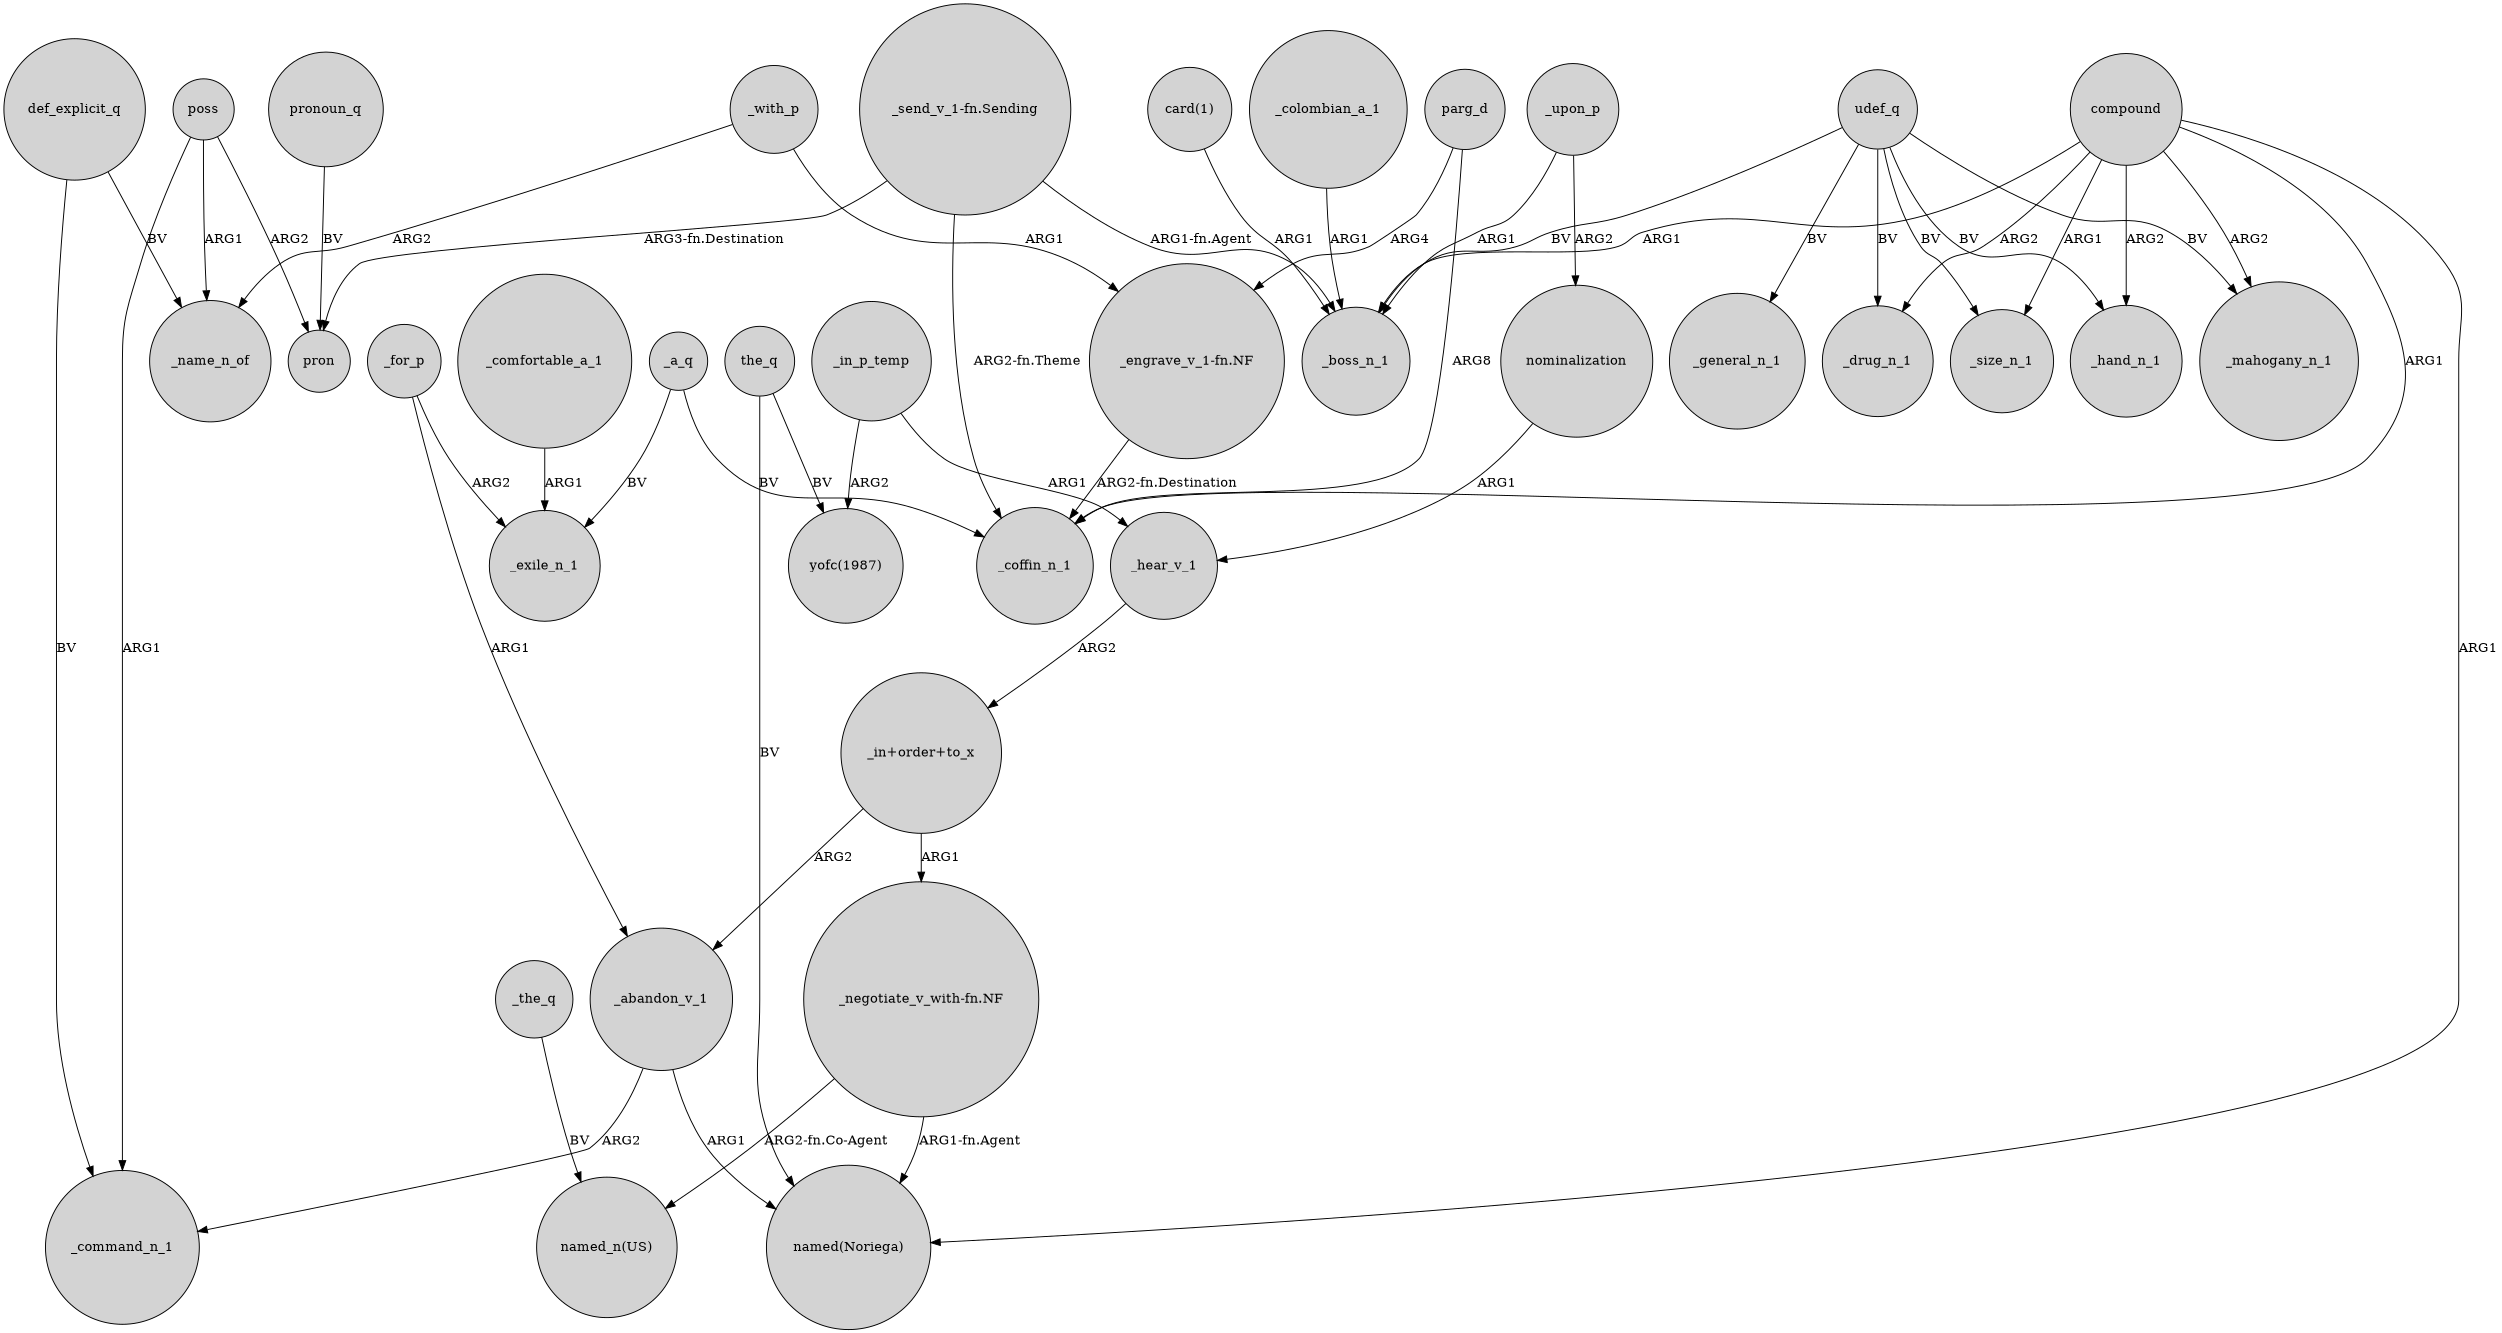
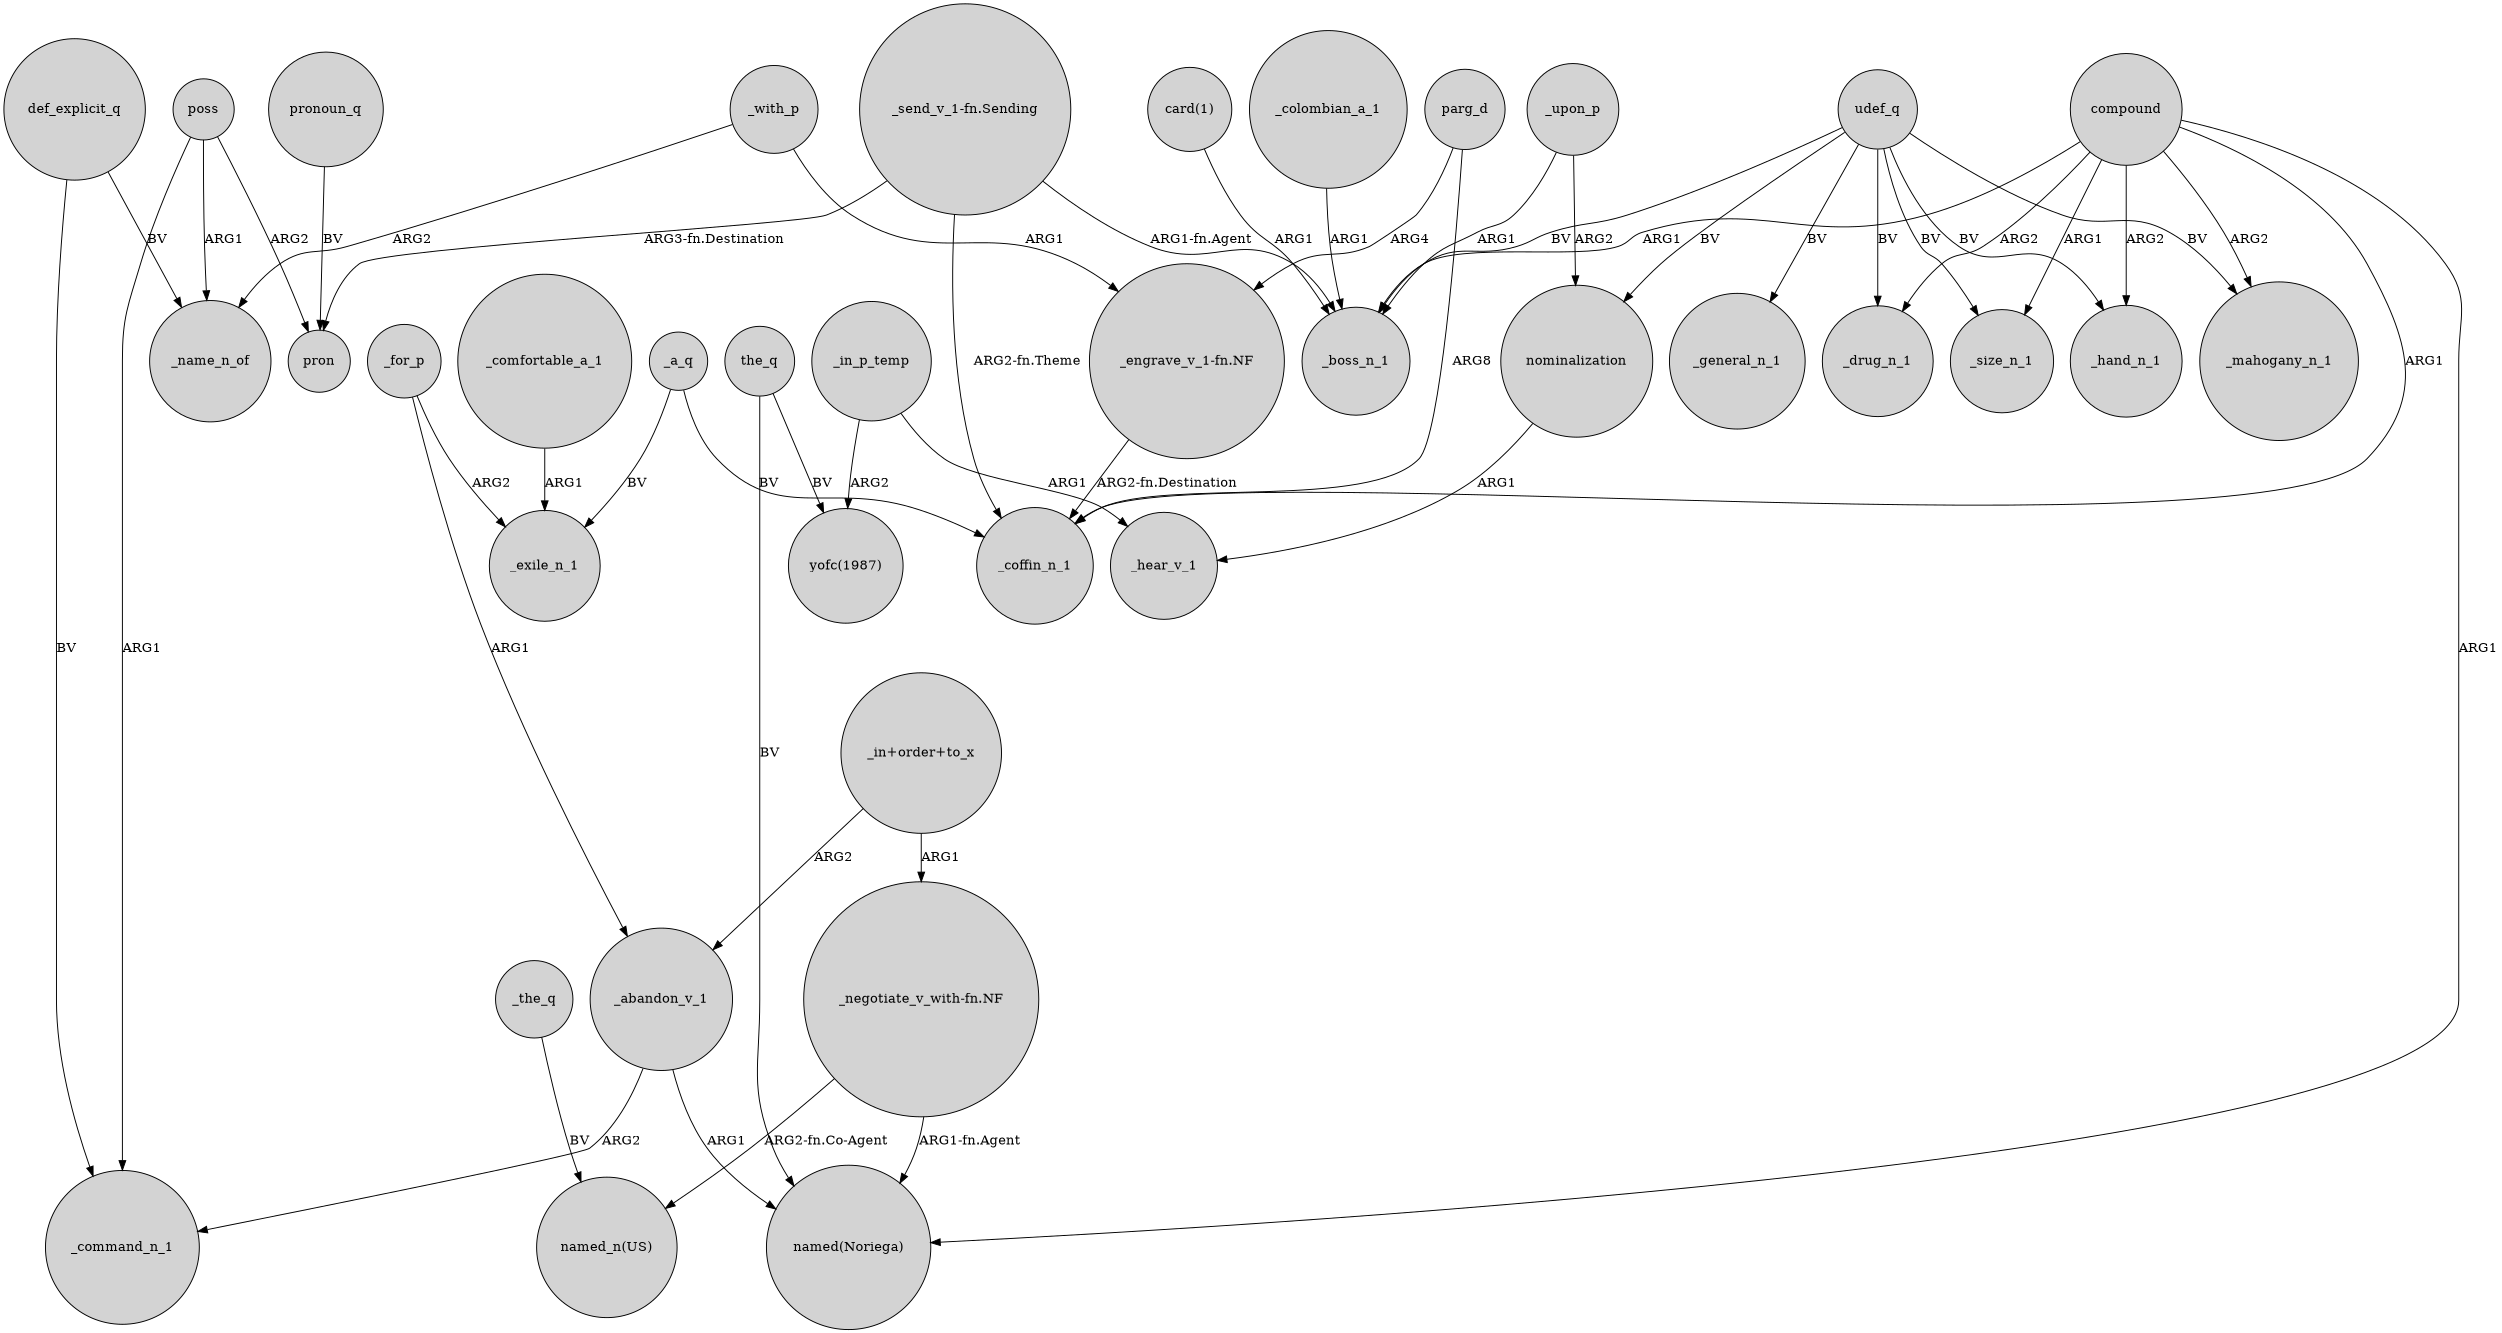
none -> (1734, 209)
(1063, 655) -> none
